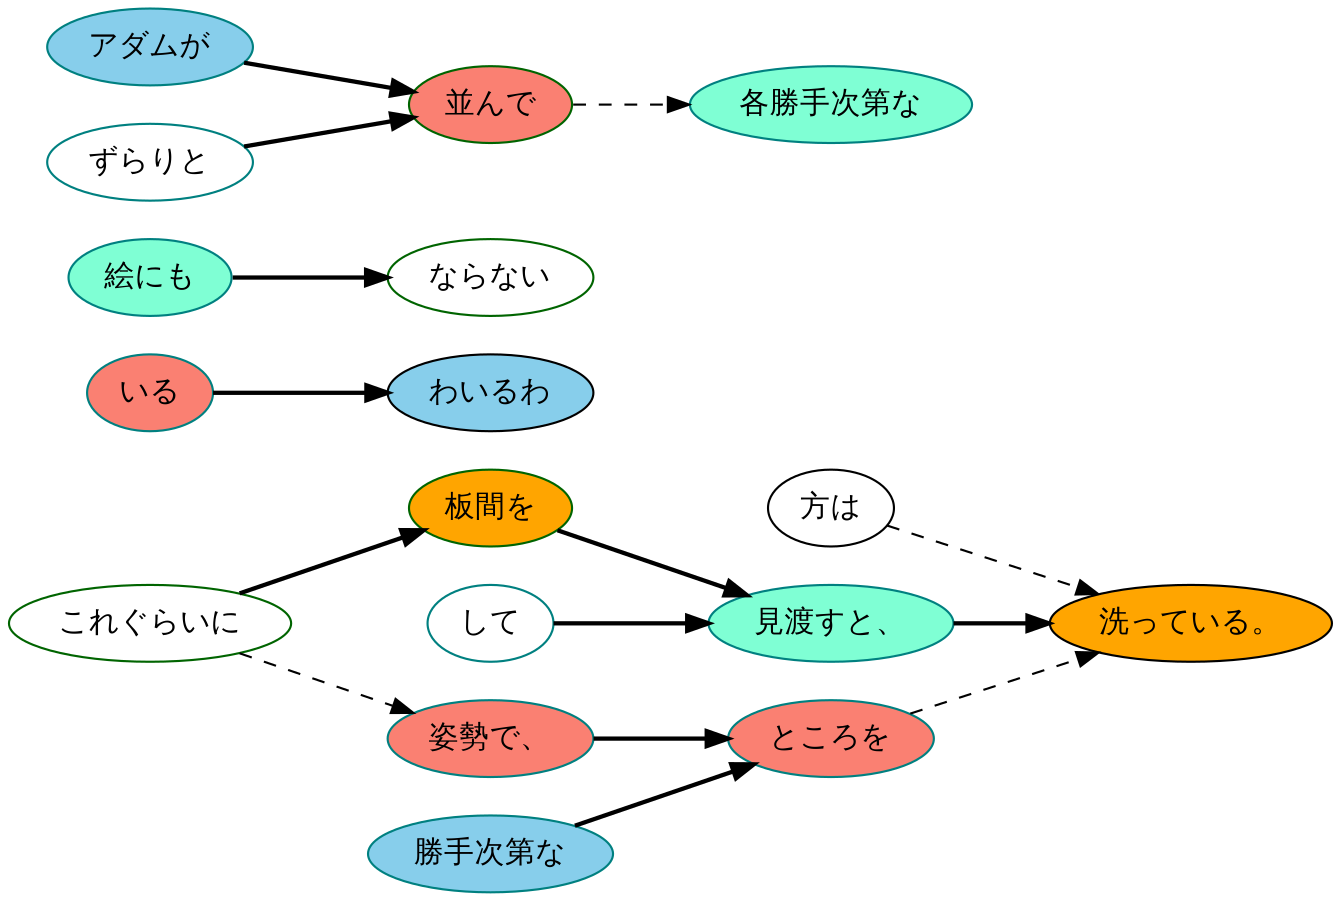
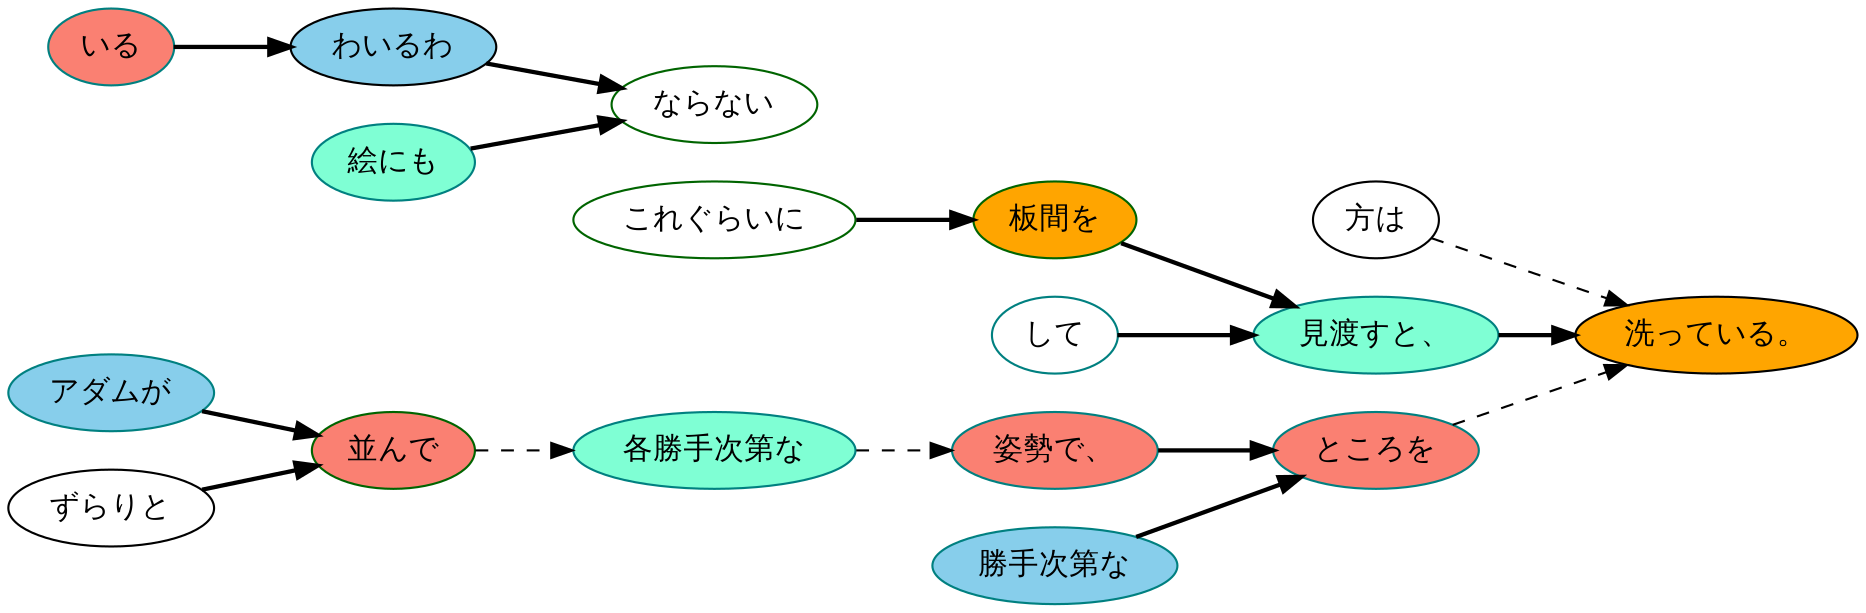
none -> (543, 74)
(150, 162) -> (111, 508)
(316, 680) -> (893, 450)
